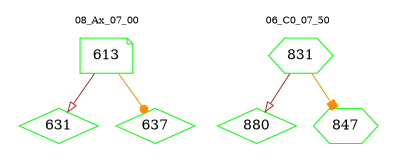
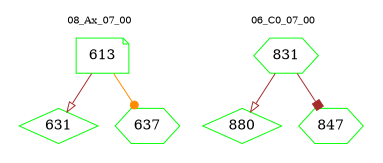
(298, 21) -> (283, 21)
(320, 87) -> (306, 87)
(155, 126) -> (147, 126)
